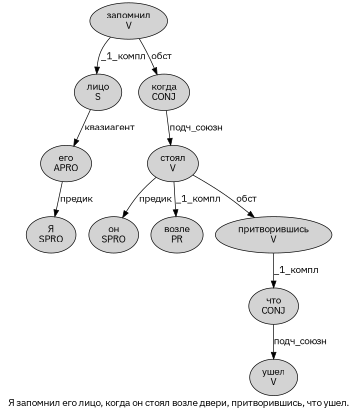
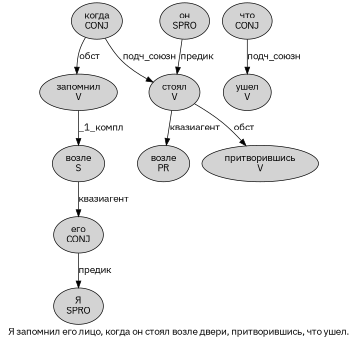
(147, 53) -> (79, 52)
(98, 92) -> (79, 164)
(66, 164) -> (79, 235)
(140, 193) -> (180, 53)
(198, 199) -> (195, 128)
(274, 267) -> none
